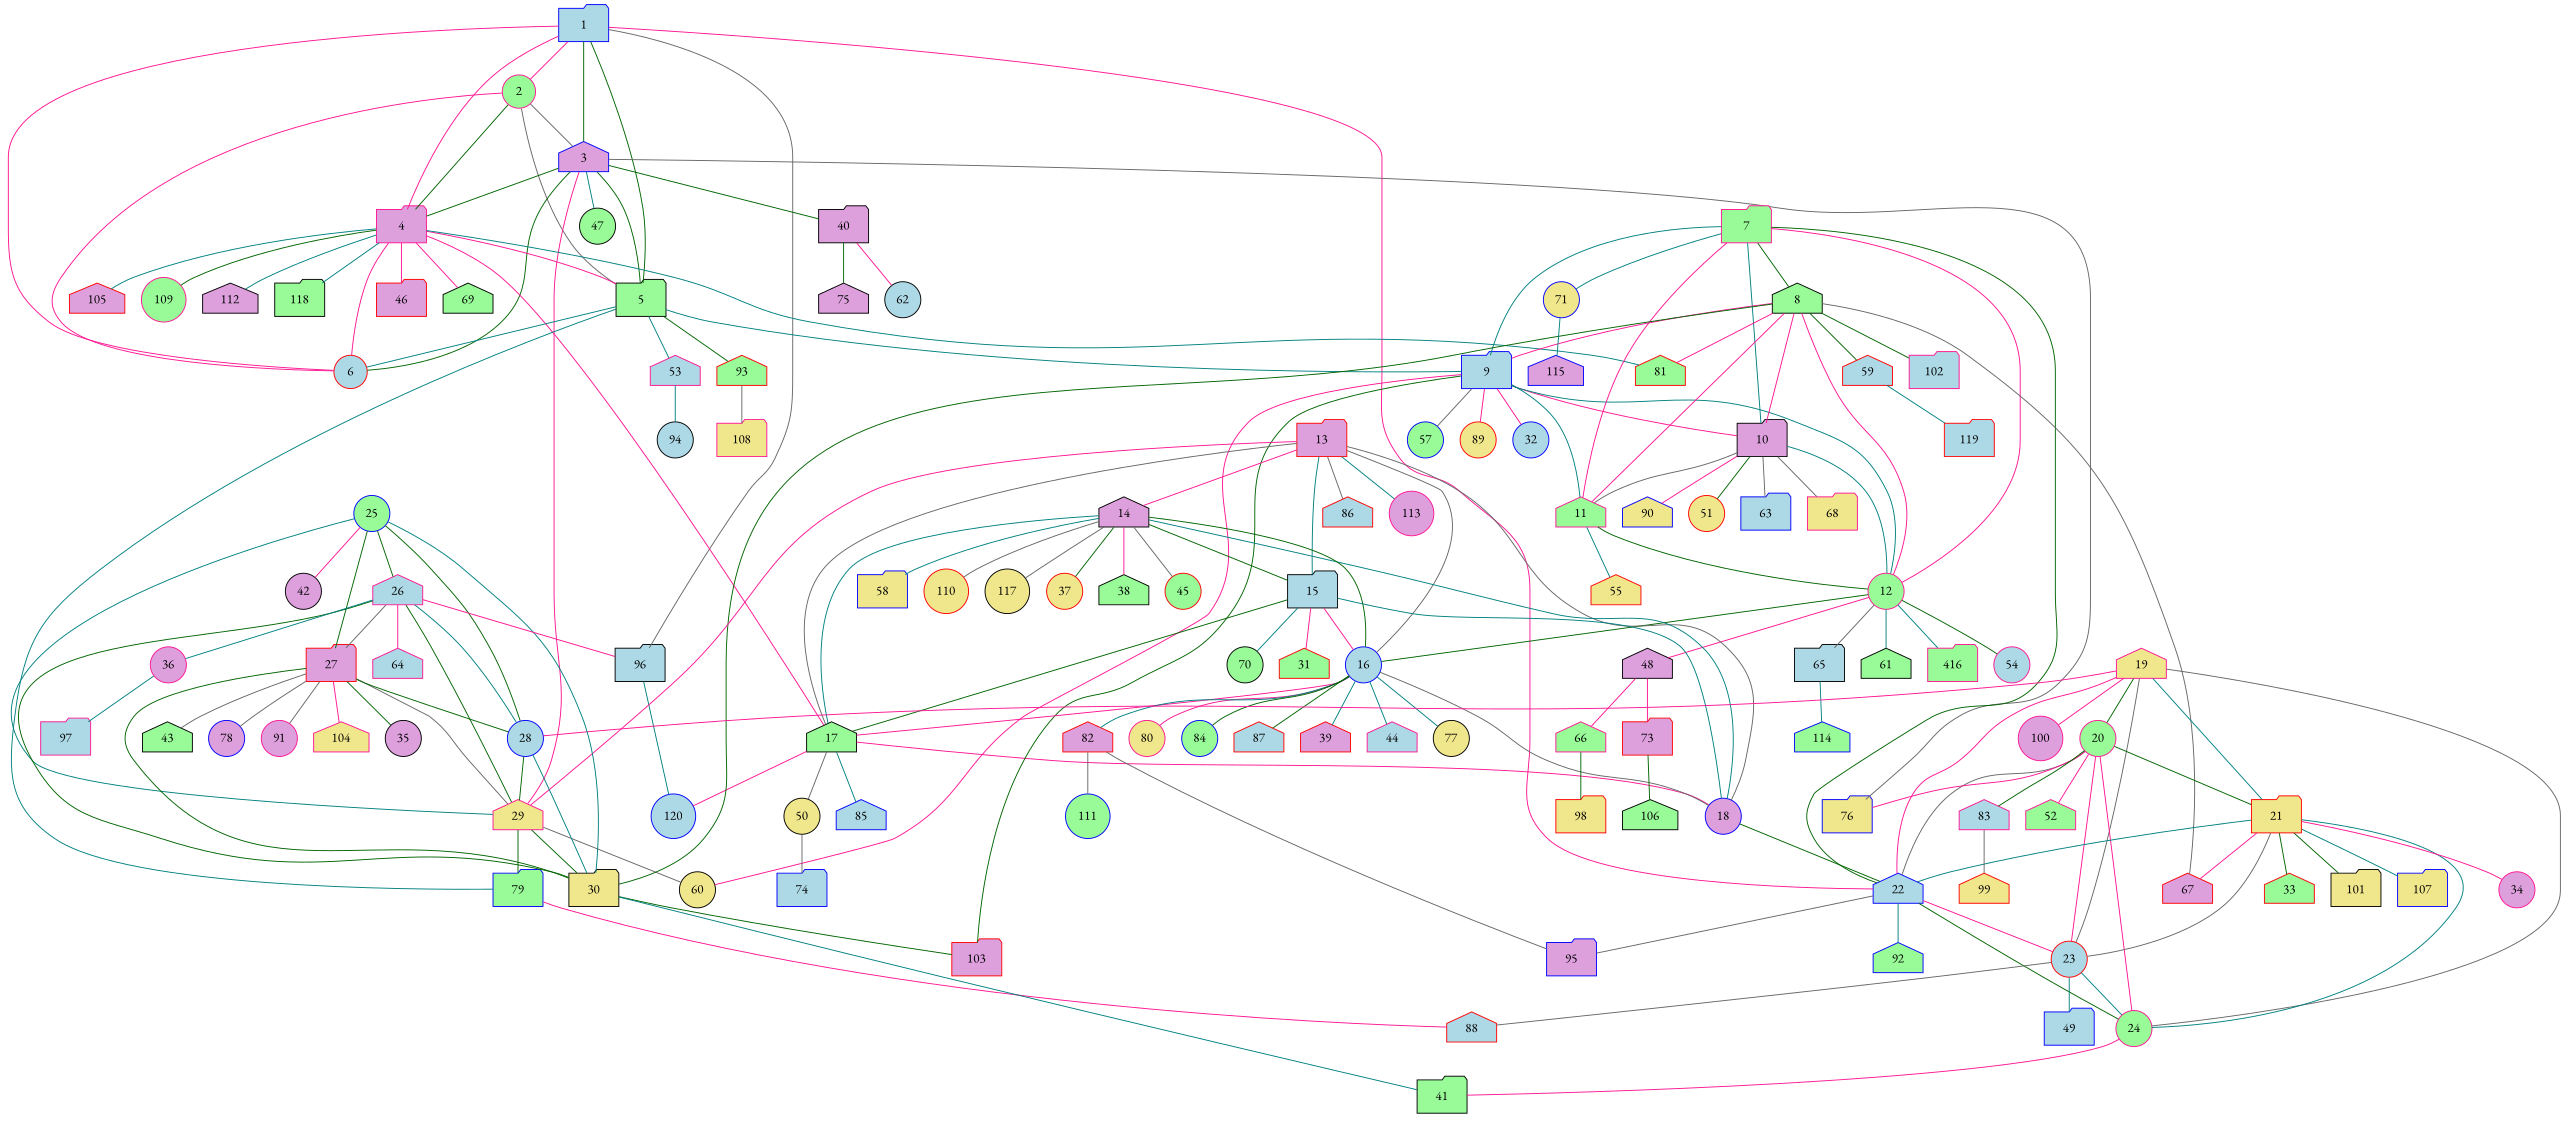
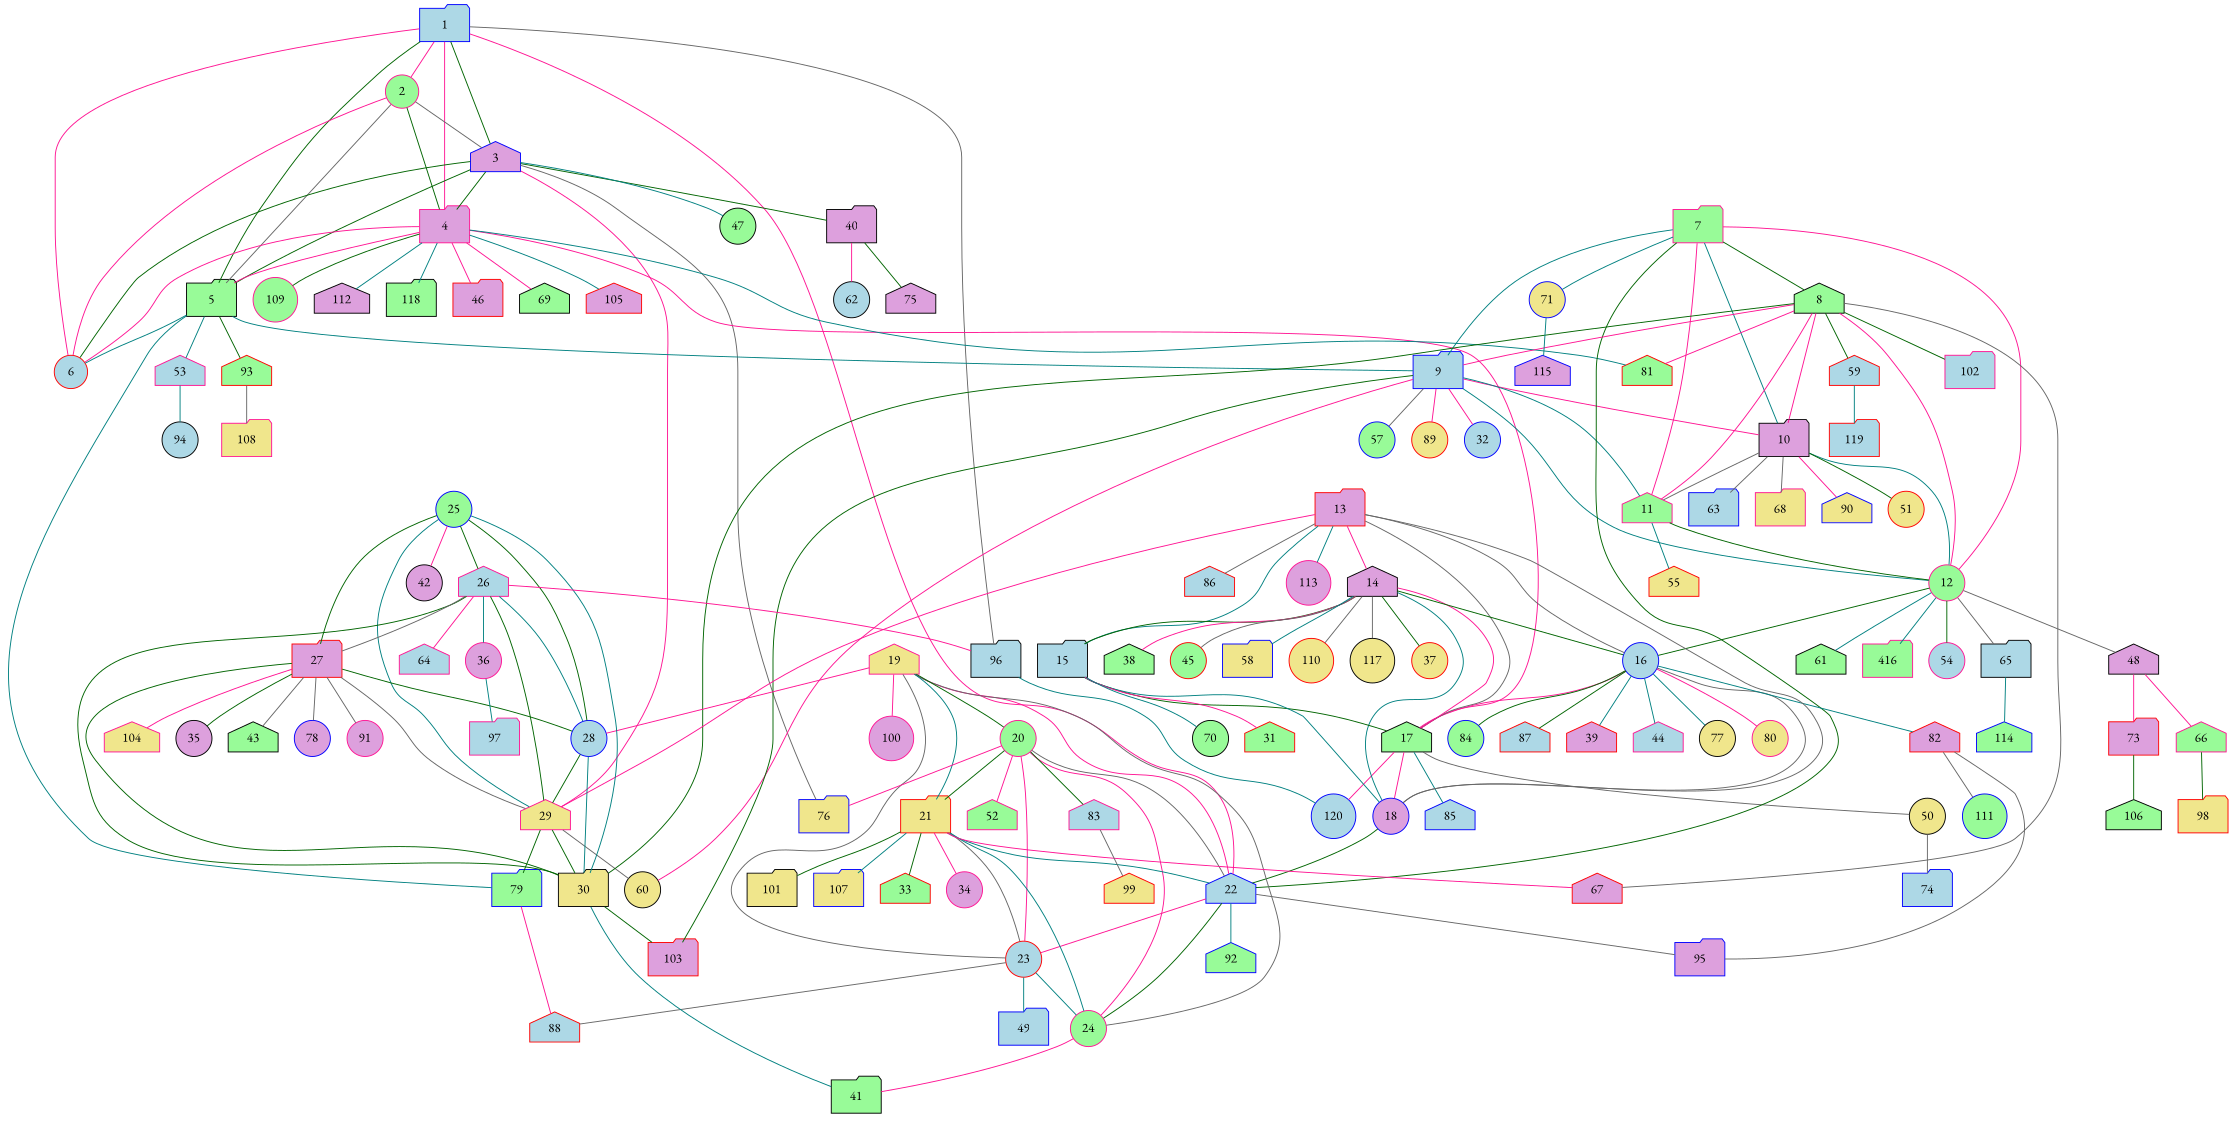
(892, 547) -> (1491, 648)
(1768, 628) -> (2039, 621)
(1339, 629) -> none
